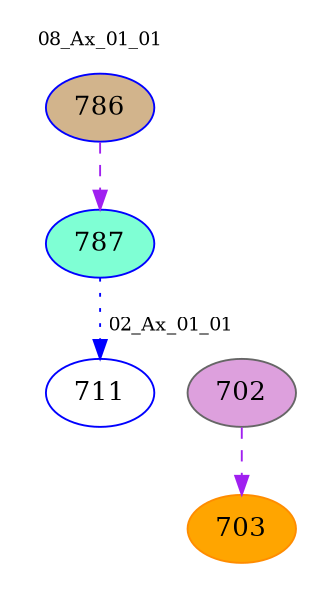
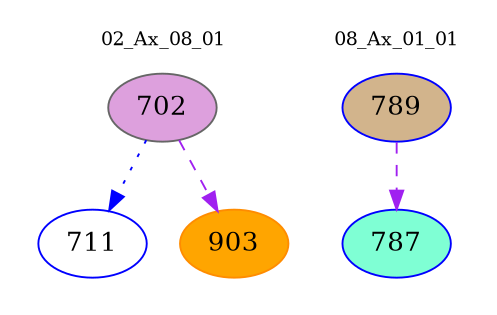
(100, 108) -> (397, 108)
(100, 319) -> (132, 167)
(171, 326) -> (163, 41)
(242, 529) -> (234, 244)
